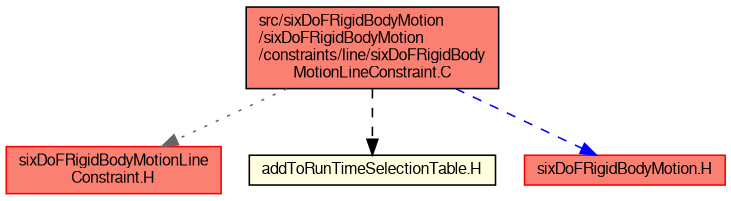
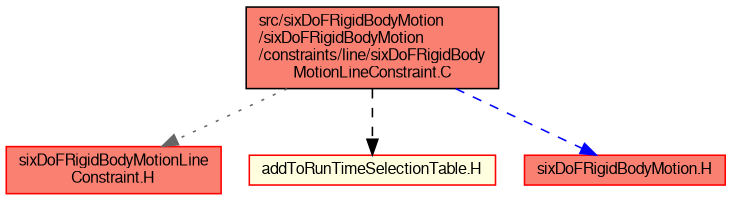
(372, 170) -> (372, 170)
